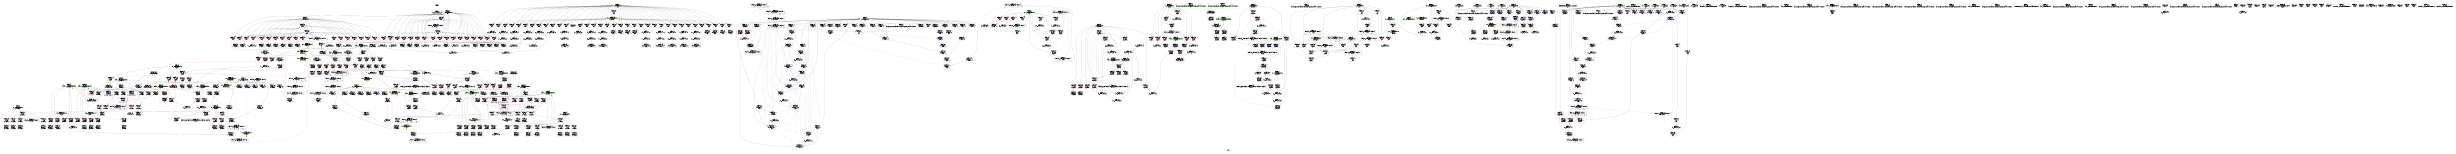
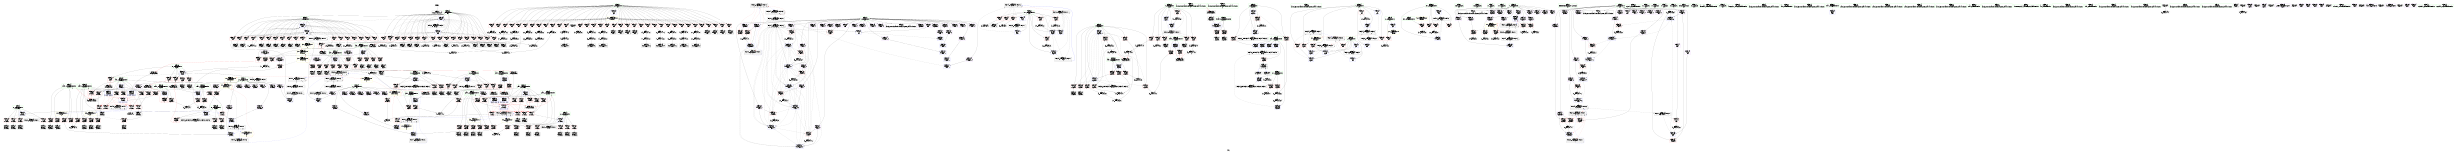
none -> (1673, 141)
